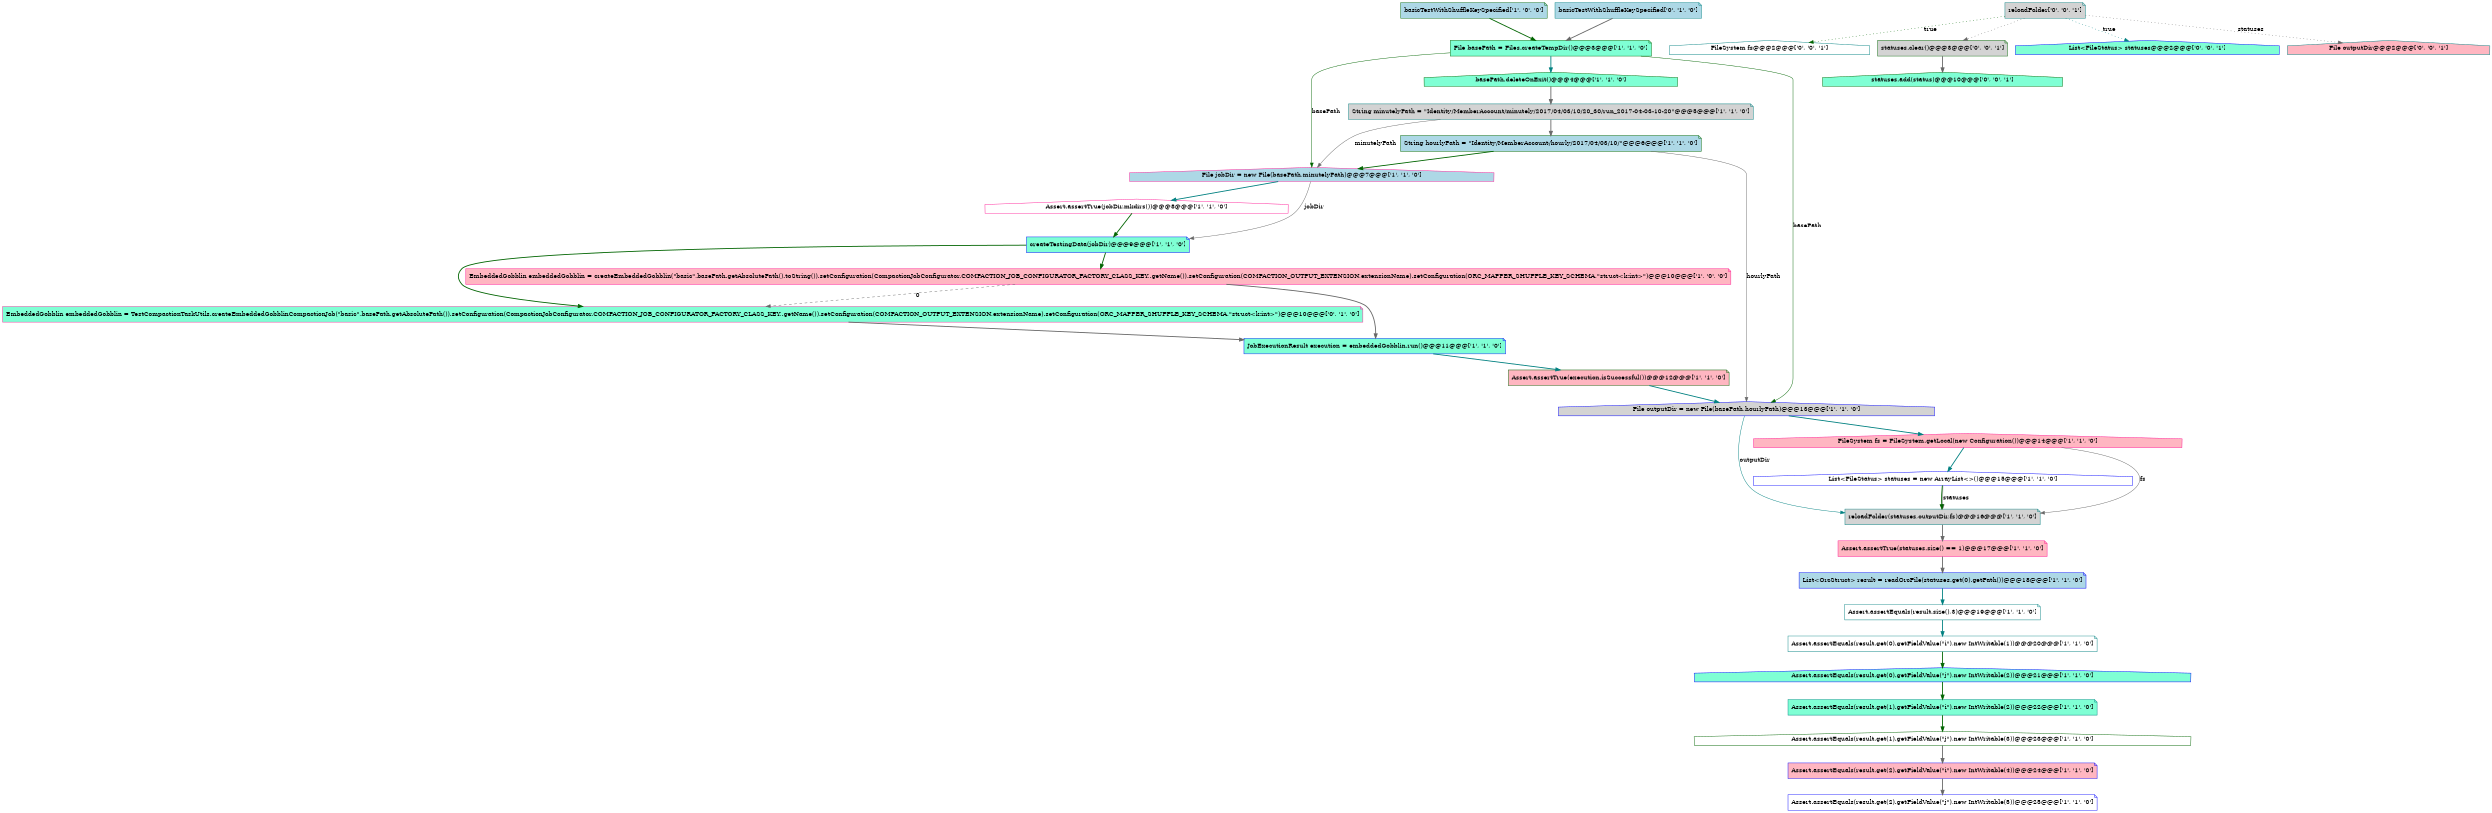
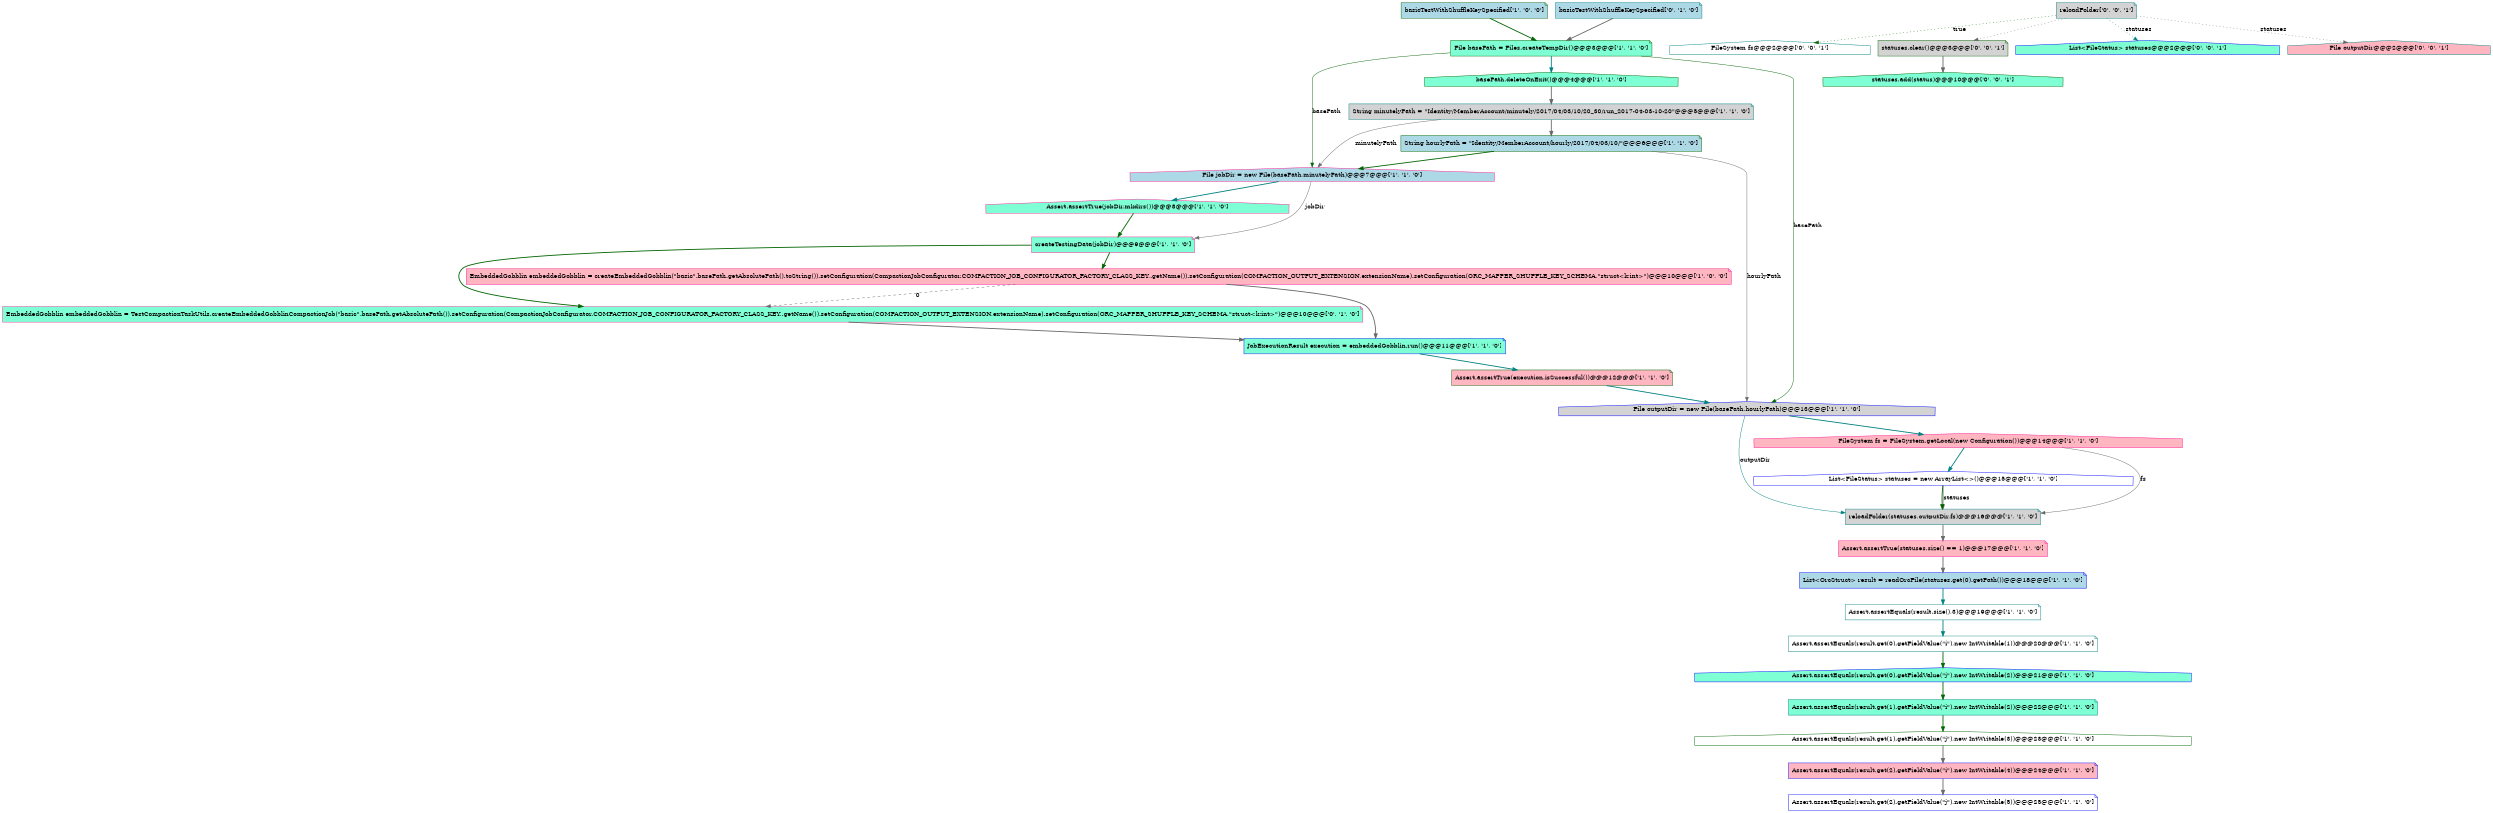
(2109, 29) -> (2139, 29)
(1137, 207) -> (1137, 207)
(1108, 245) -> (1113, 245)
